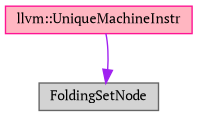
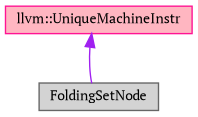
(108, 52) -> (90, 65)
